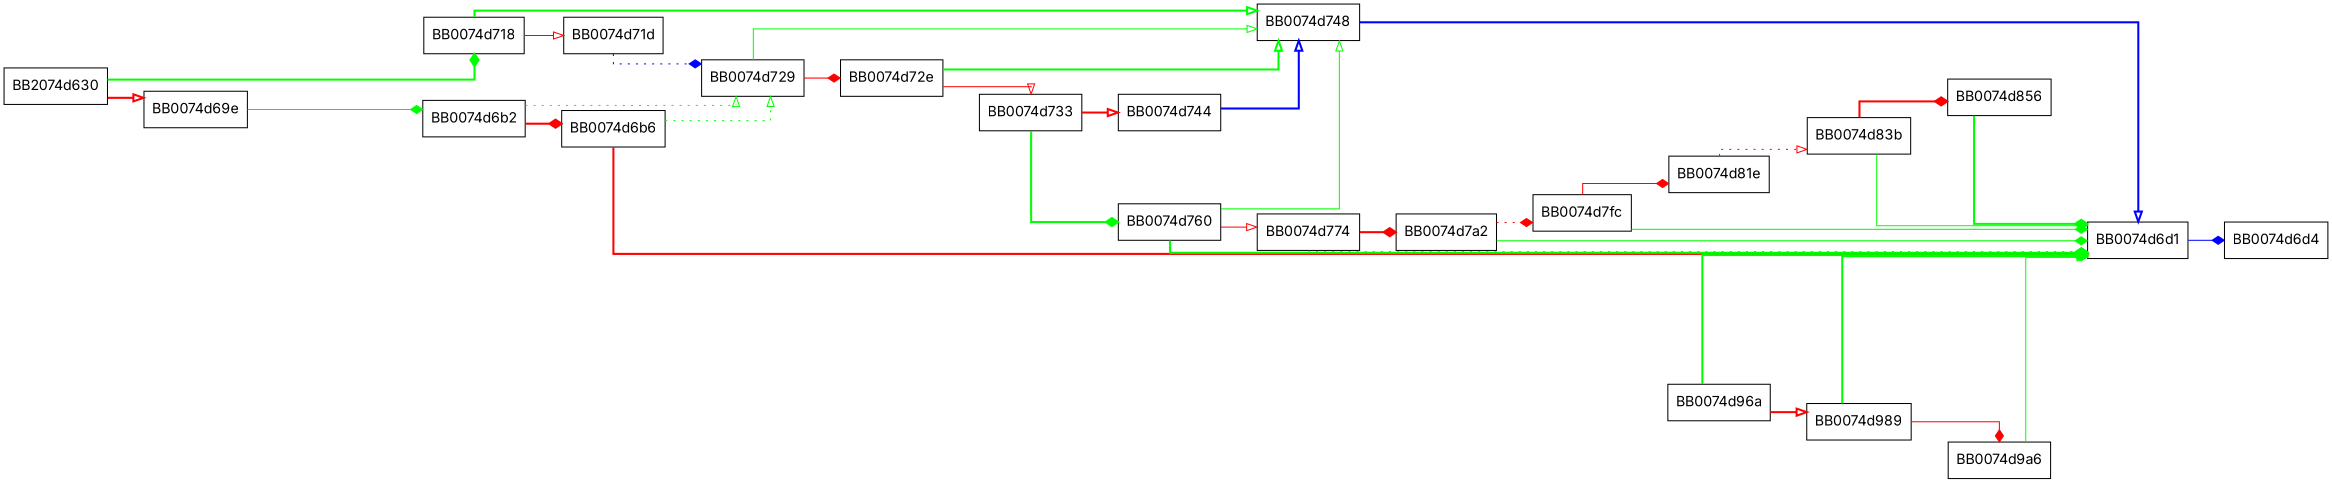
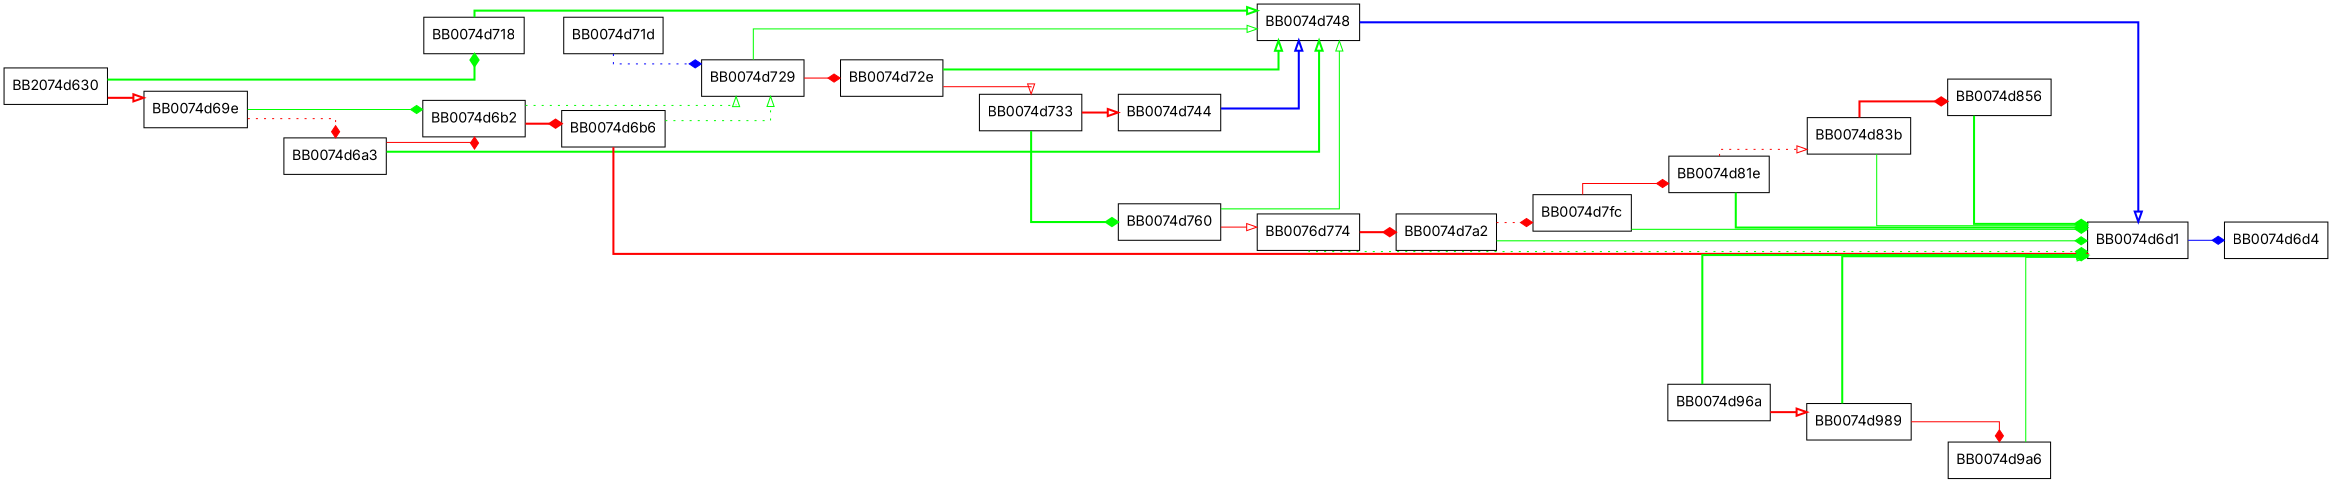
(539, 35) -> none
none -> (335, 156)
(1308, 232) -> (1308, 232)
(1617, 253) -> (1888, 228)
